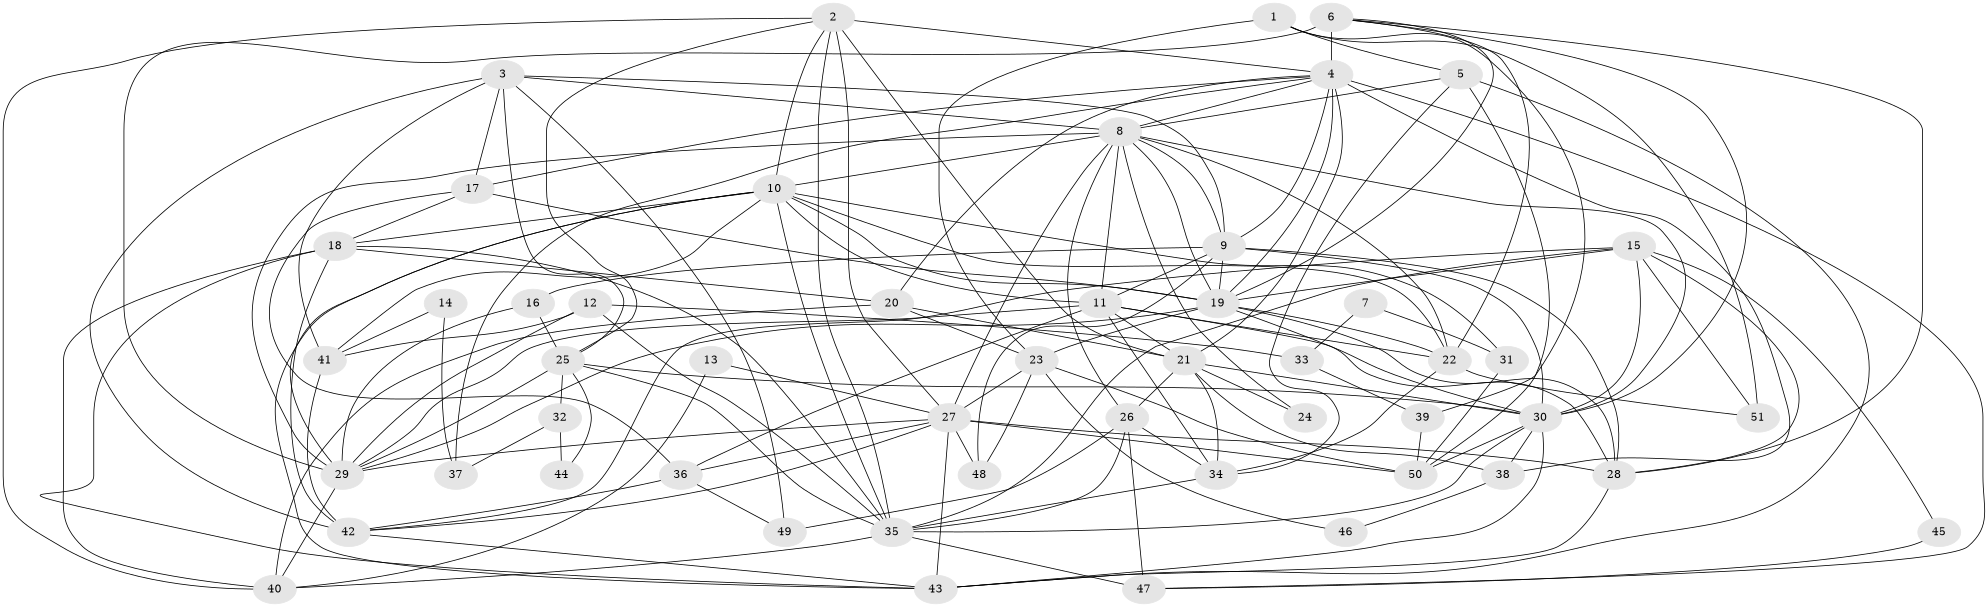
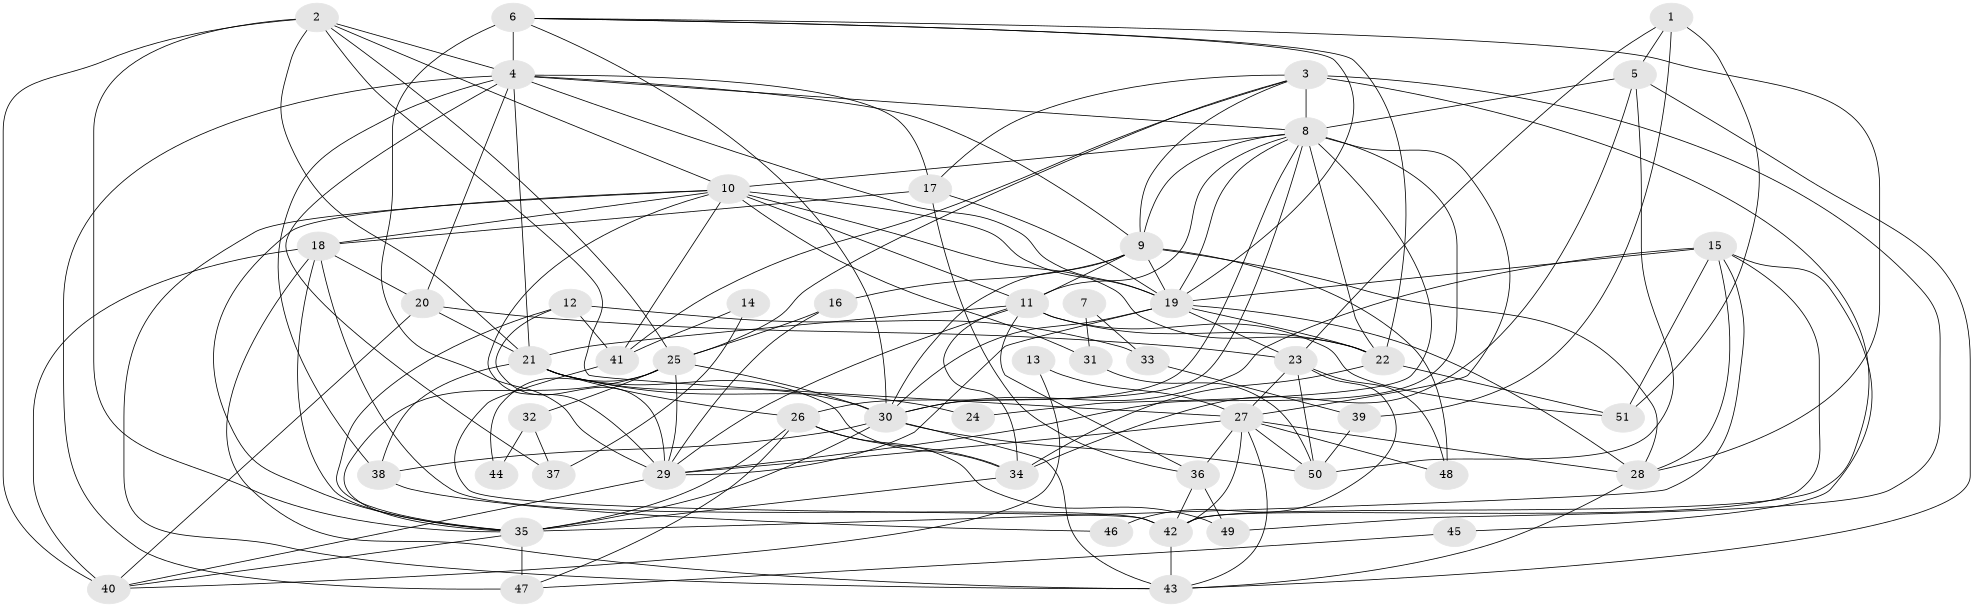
(1376, 377) -> (1328, 348)
